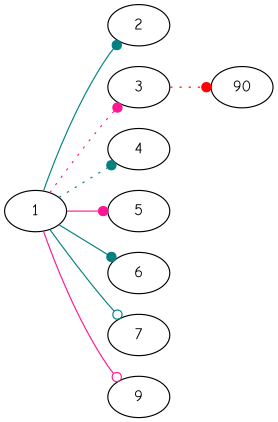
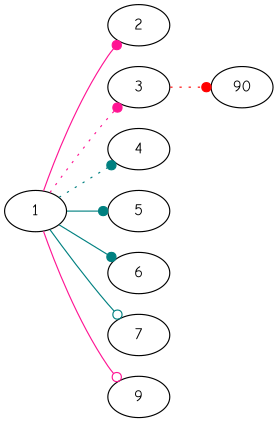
(74, 117) -> (74, 117)
(83, 211) -> (83, 211)
